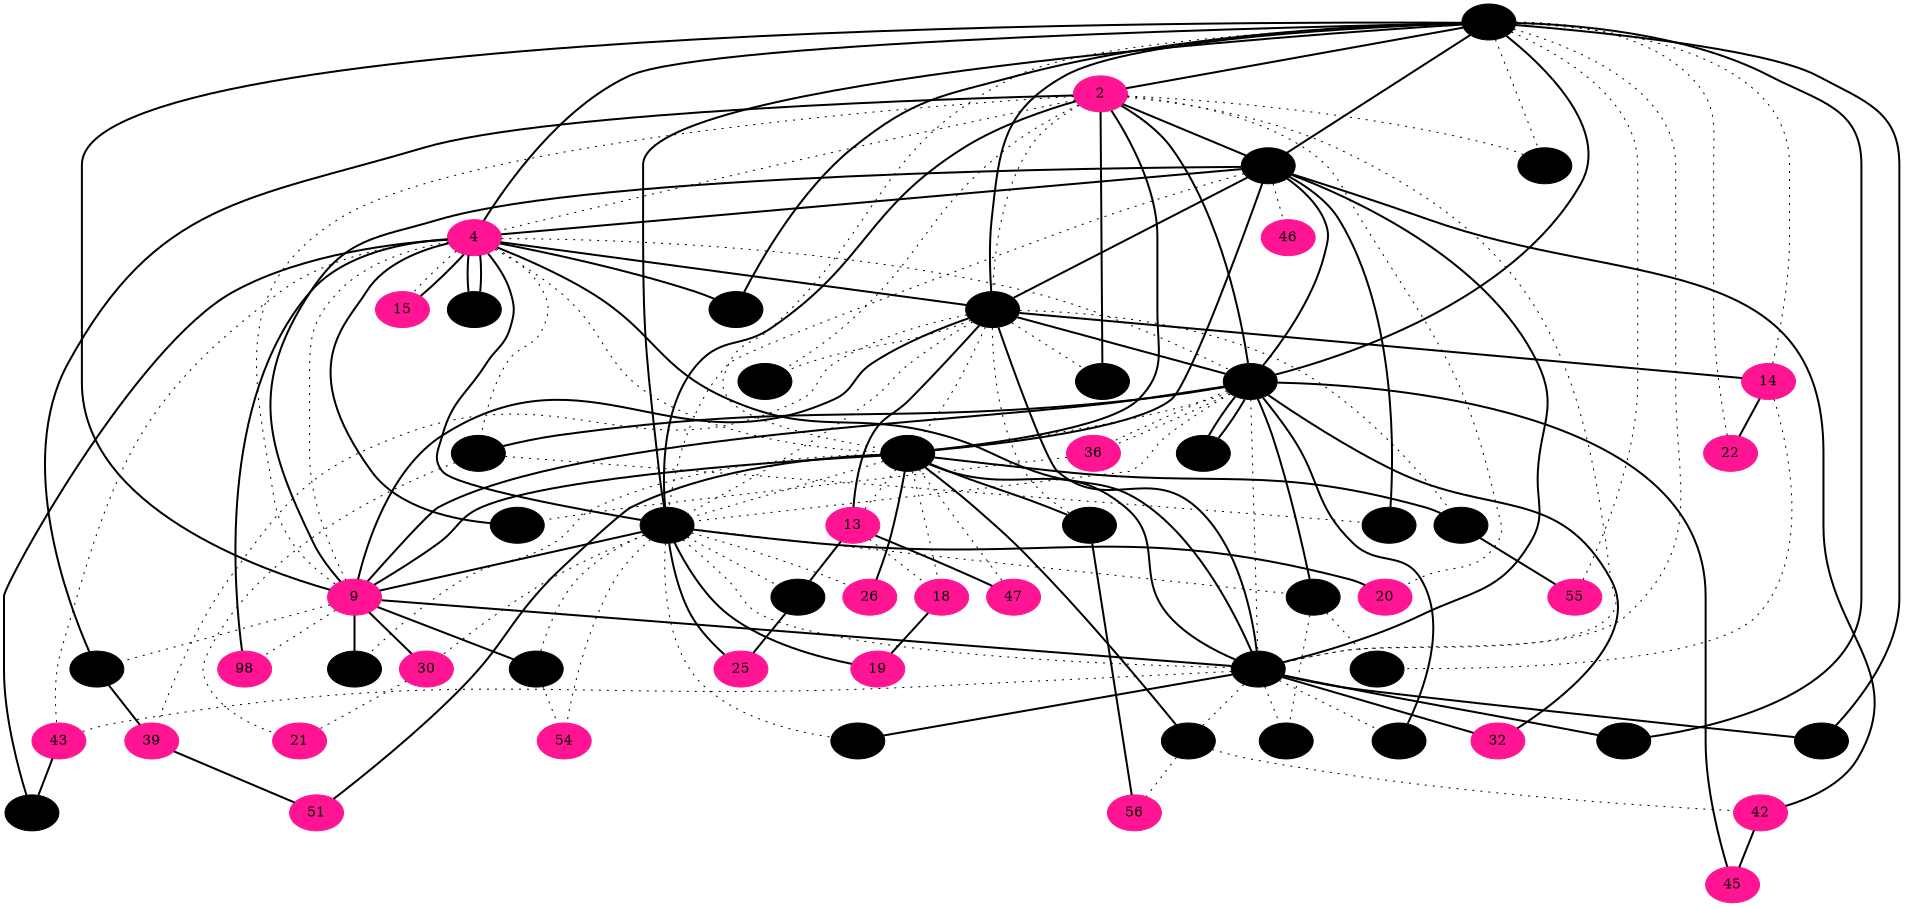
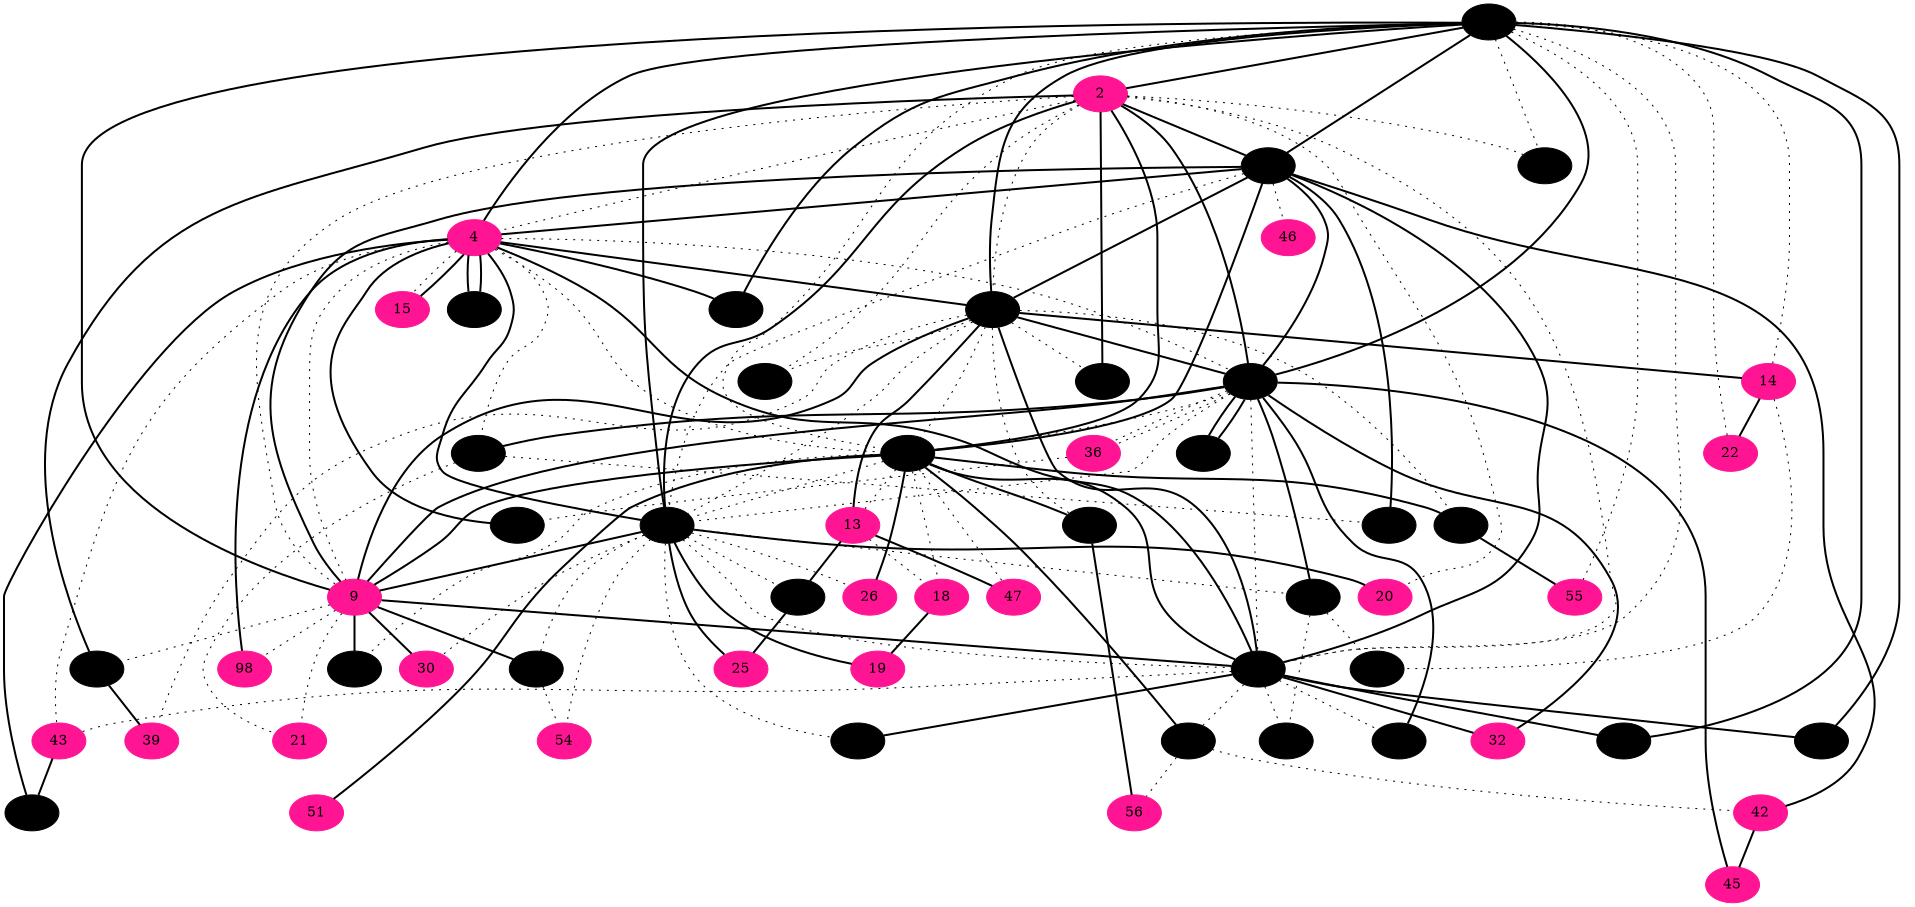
(363, 705) -> (313, 665)
(234, 777) -> none
